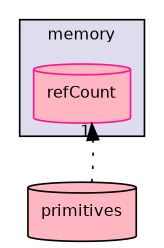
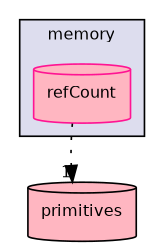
(93, 161) -> (71, 147)
